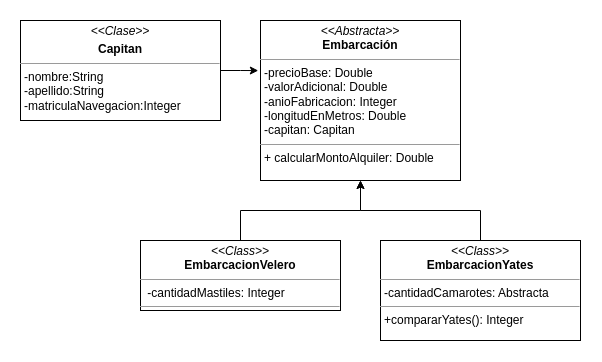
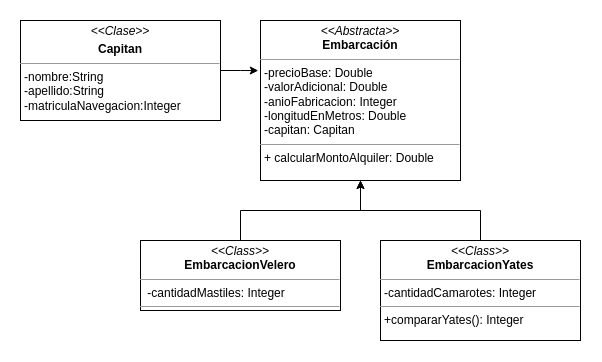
(473, 269) -> (467, 269)
